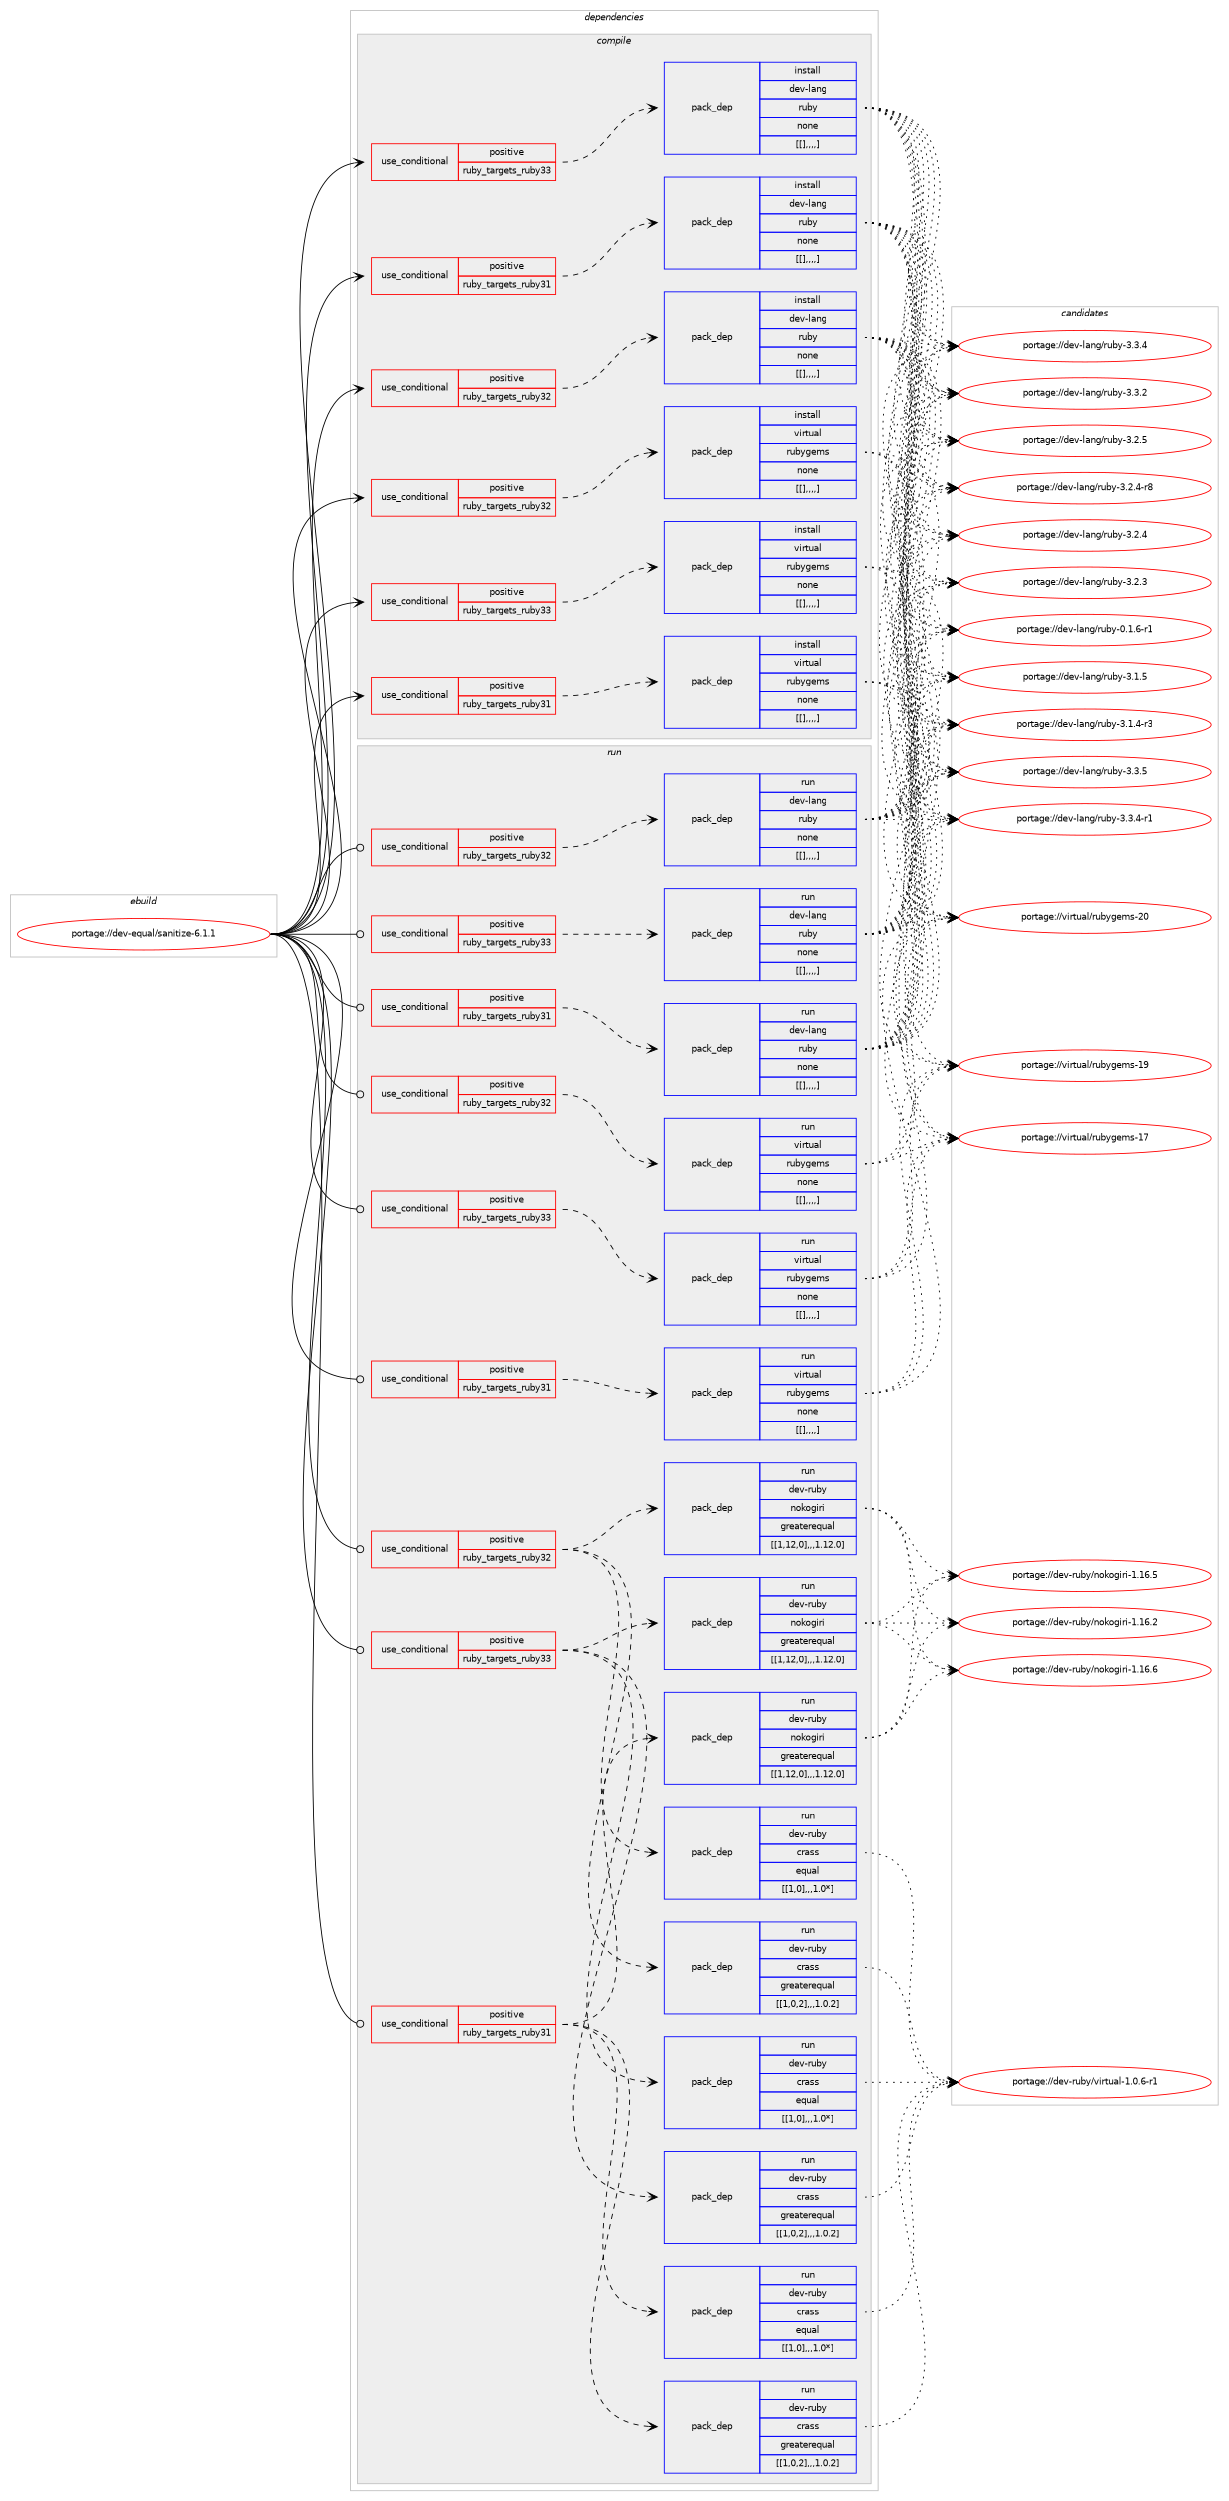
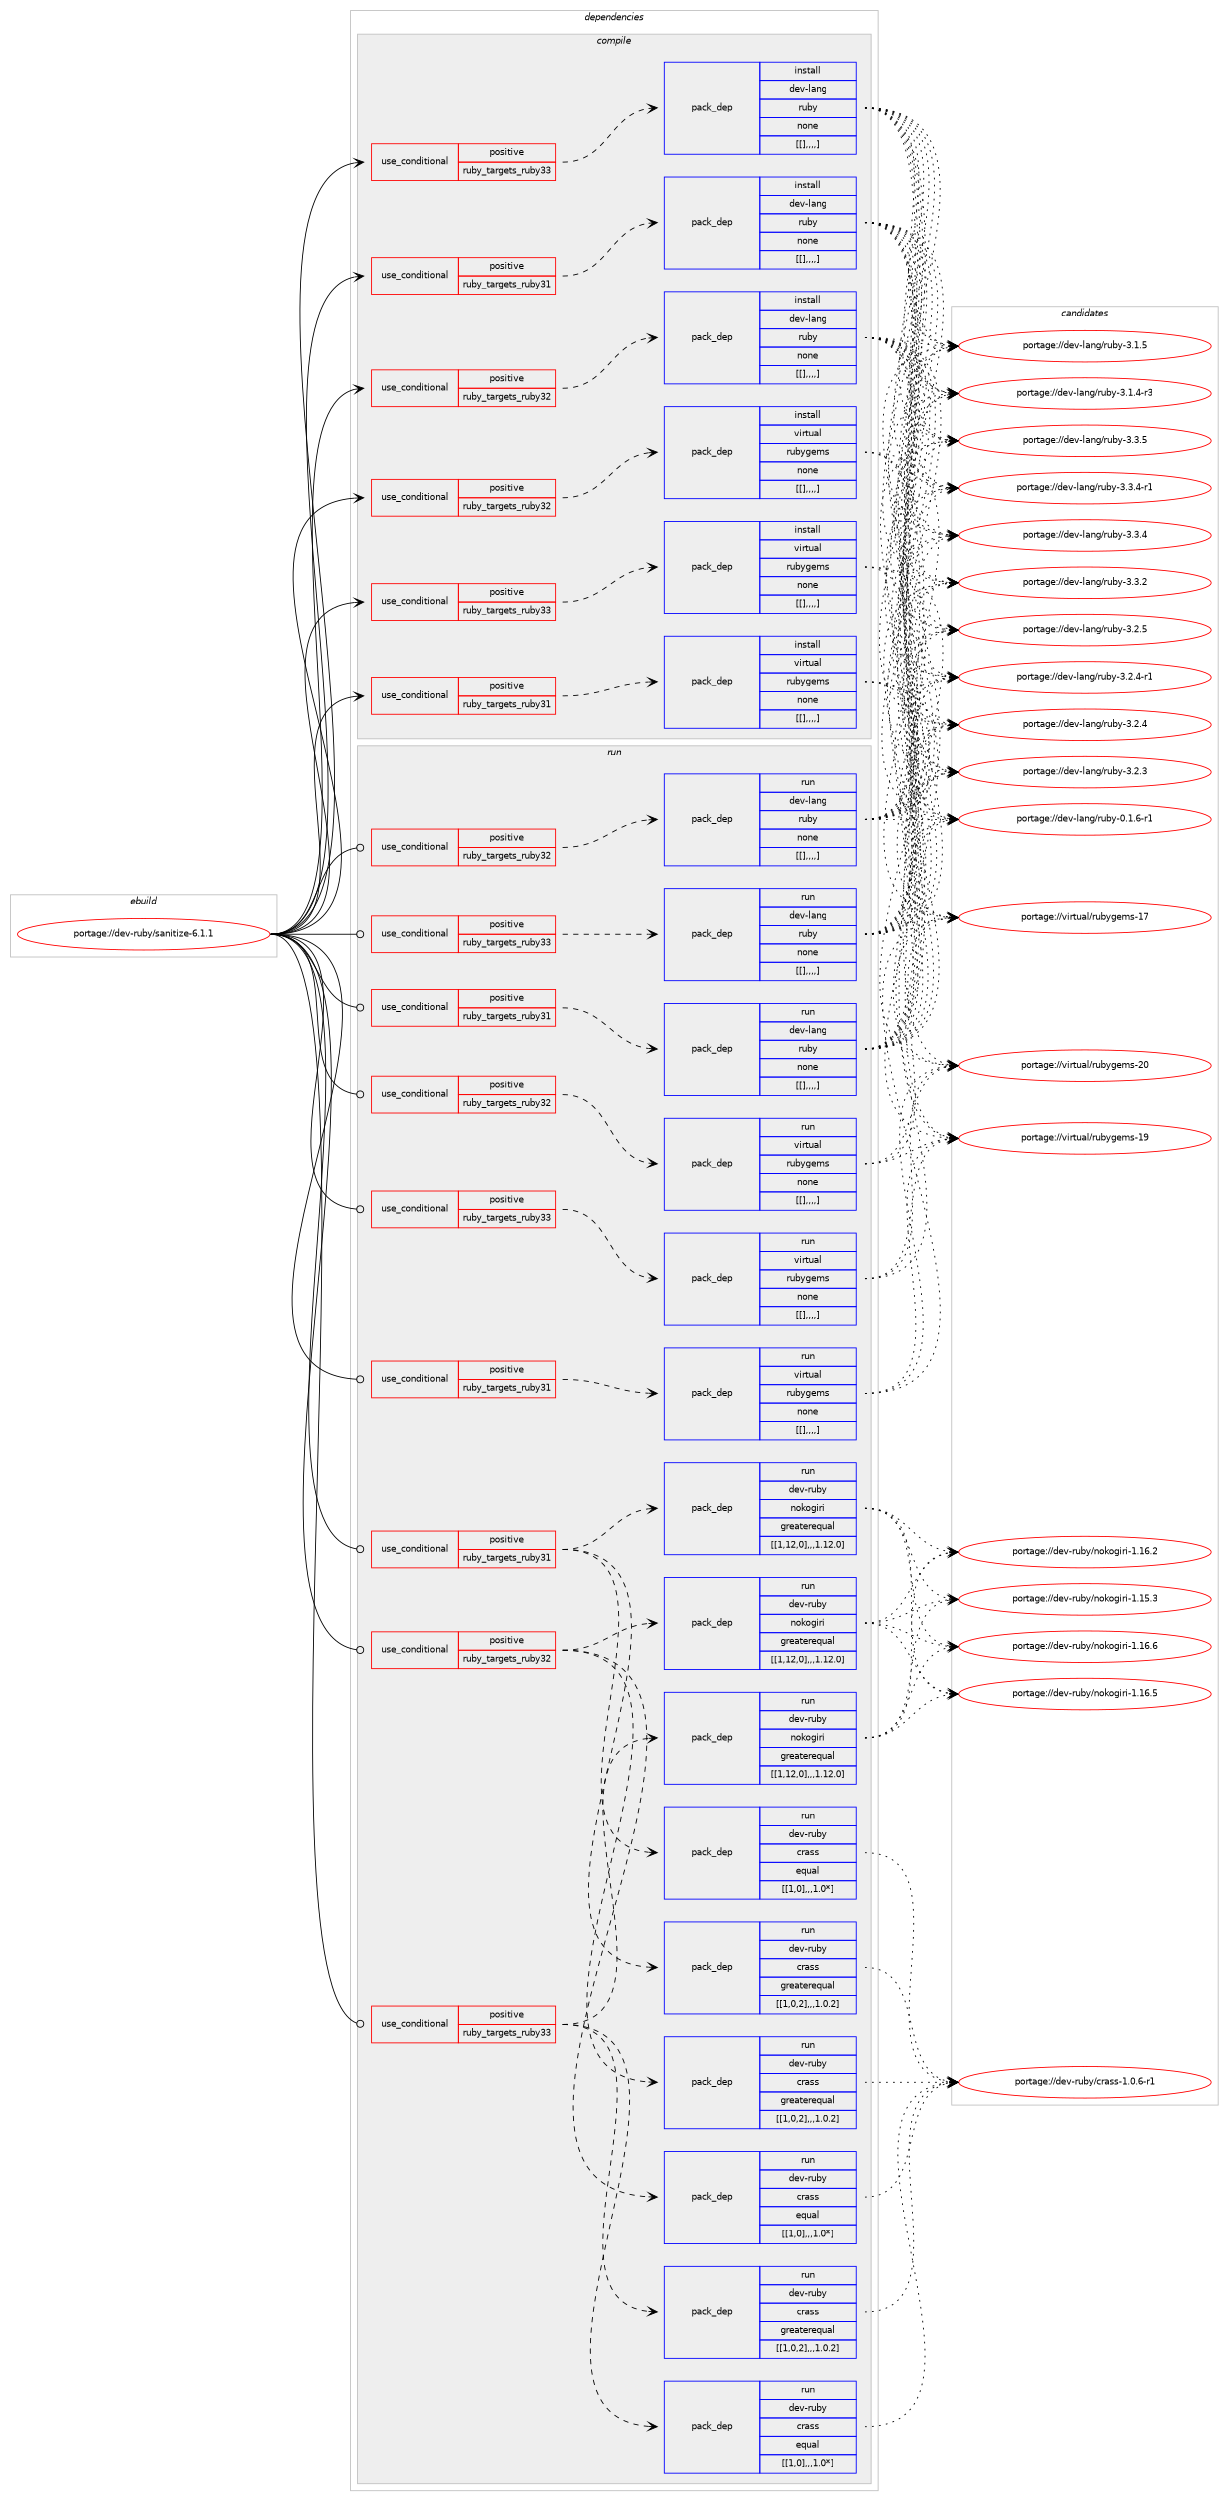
(1085, 488) -> (1085, 677)
(144, 934) -> (144, 934)
none -> (1085, 1599)
(1085, 2082) -> (1085, 2082)
